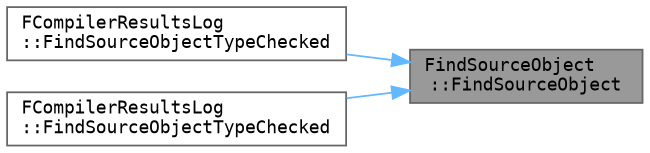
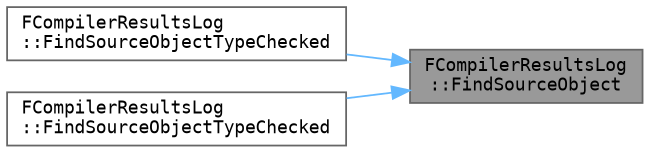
(526, 76) -> (526, 76)
